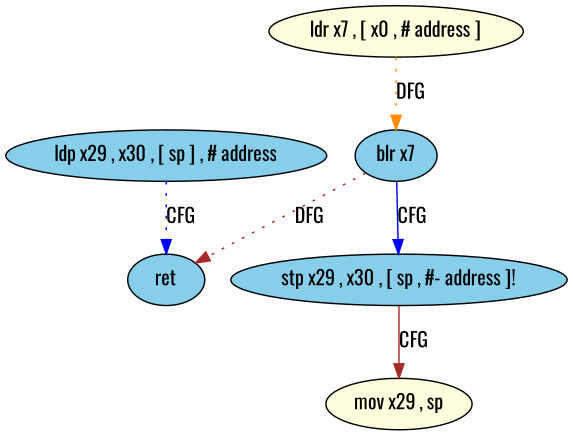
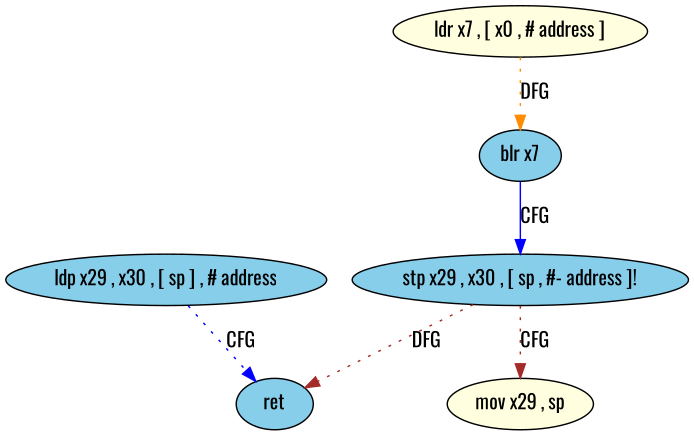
(287, 215) -> (396, 343)
(399, 335) -> (520, 335)
